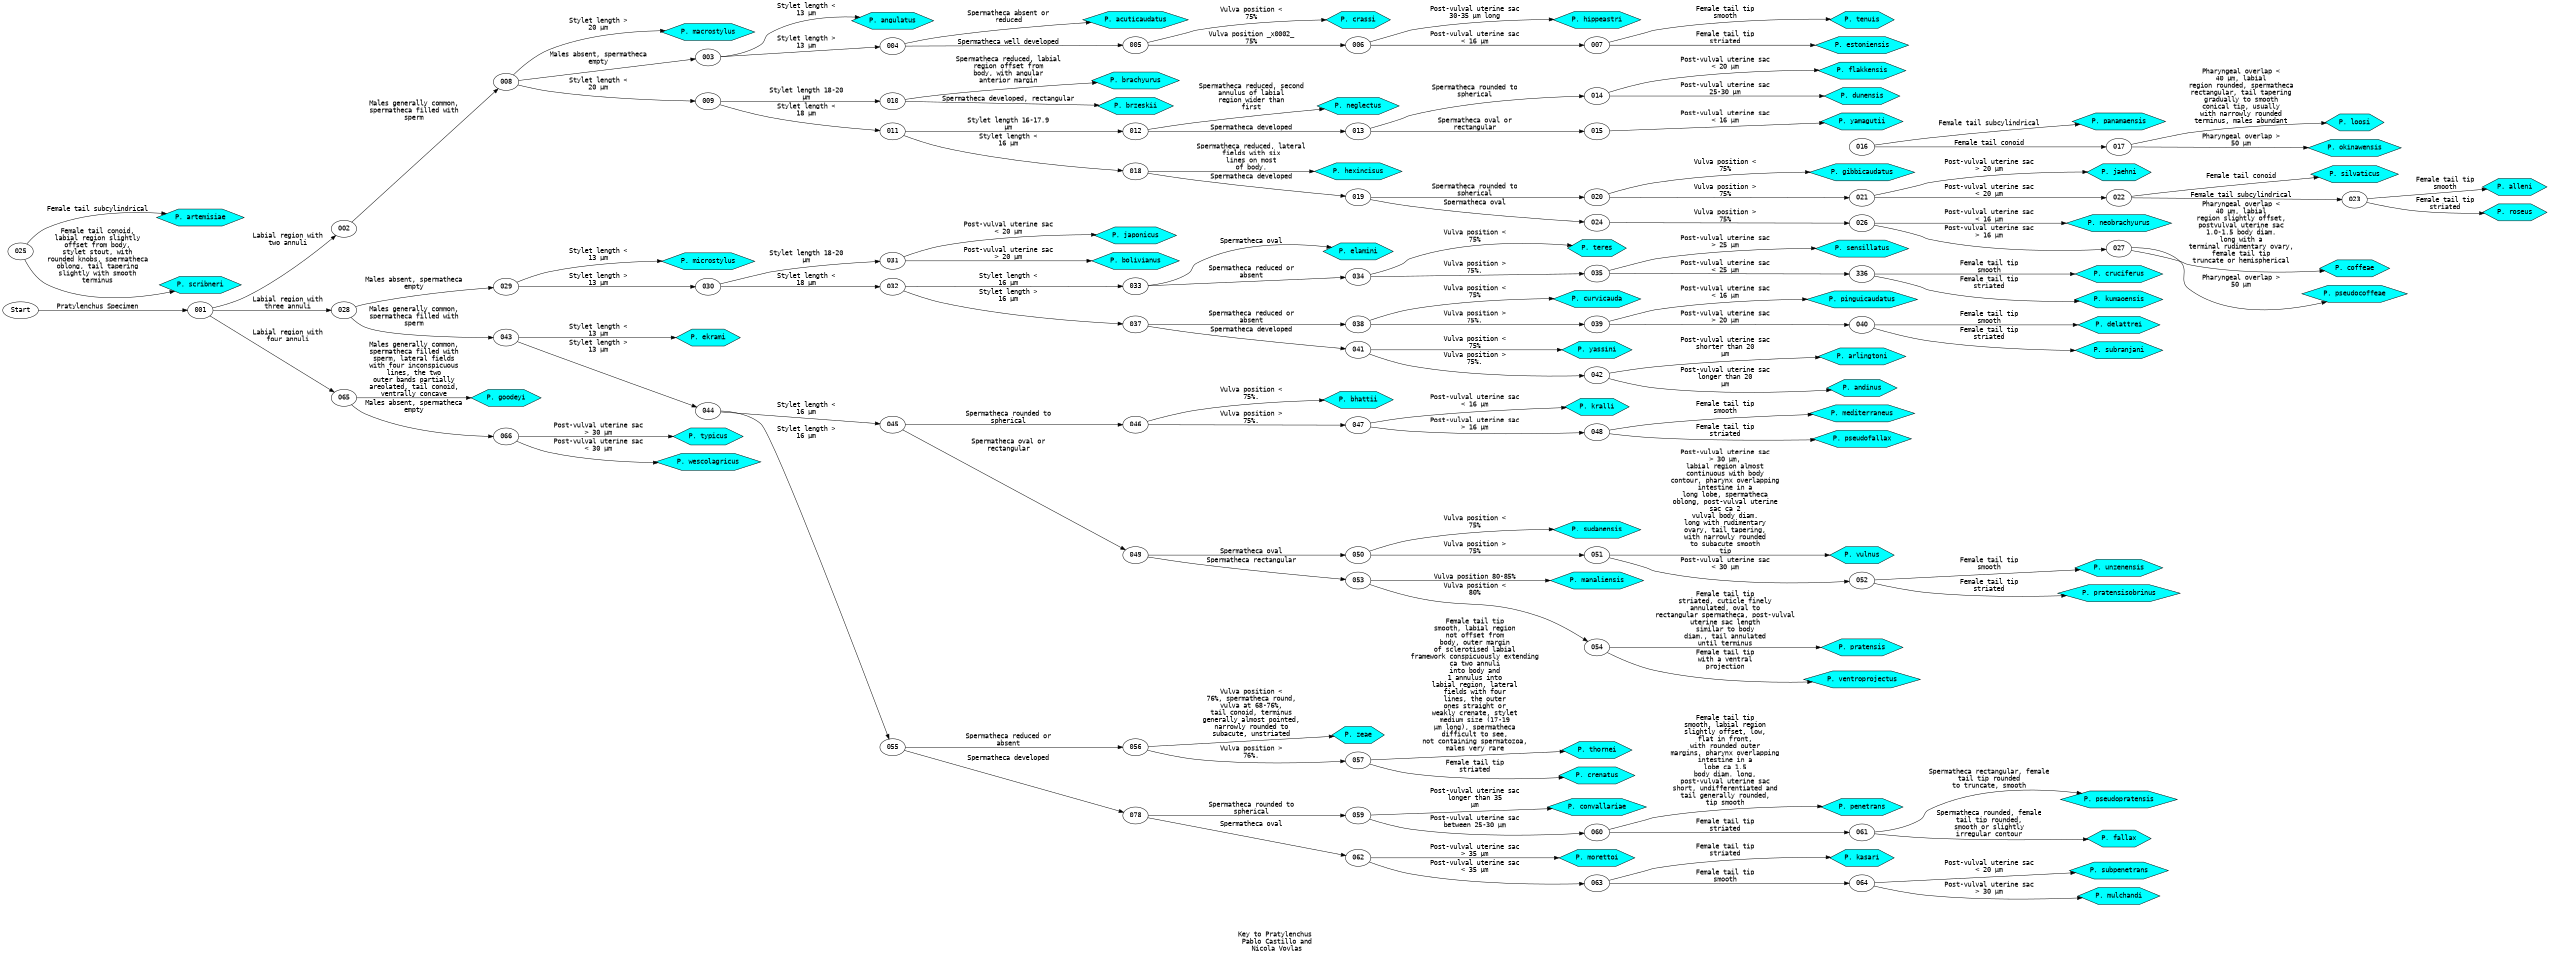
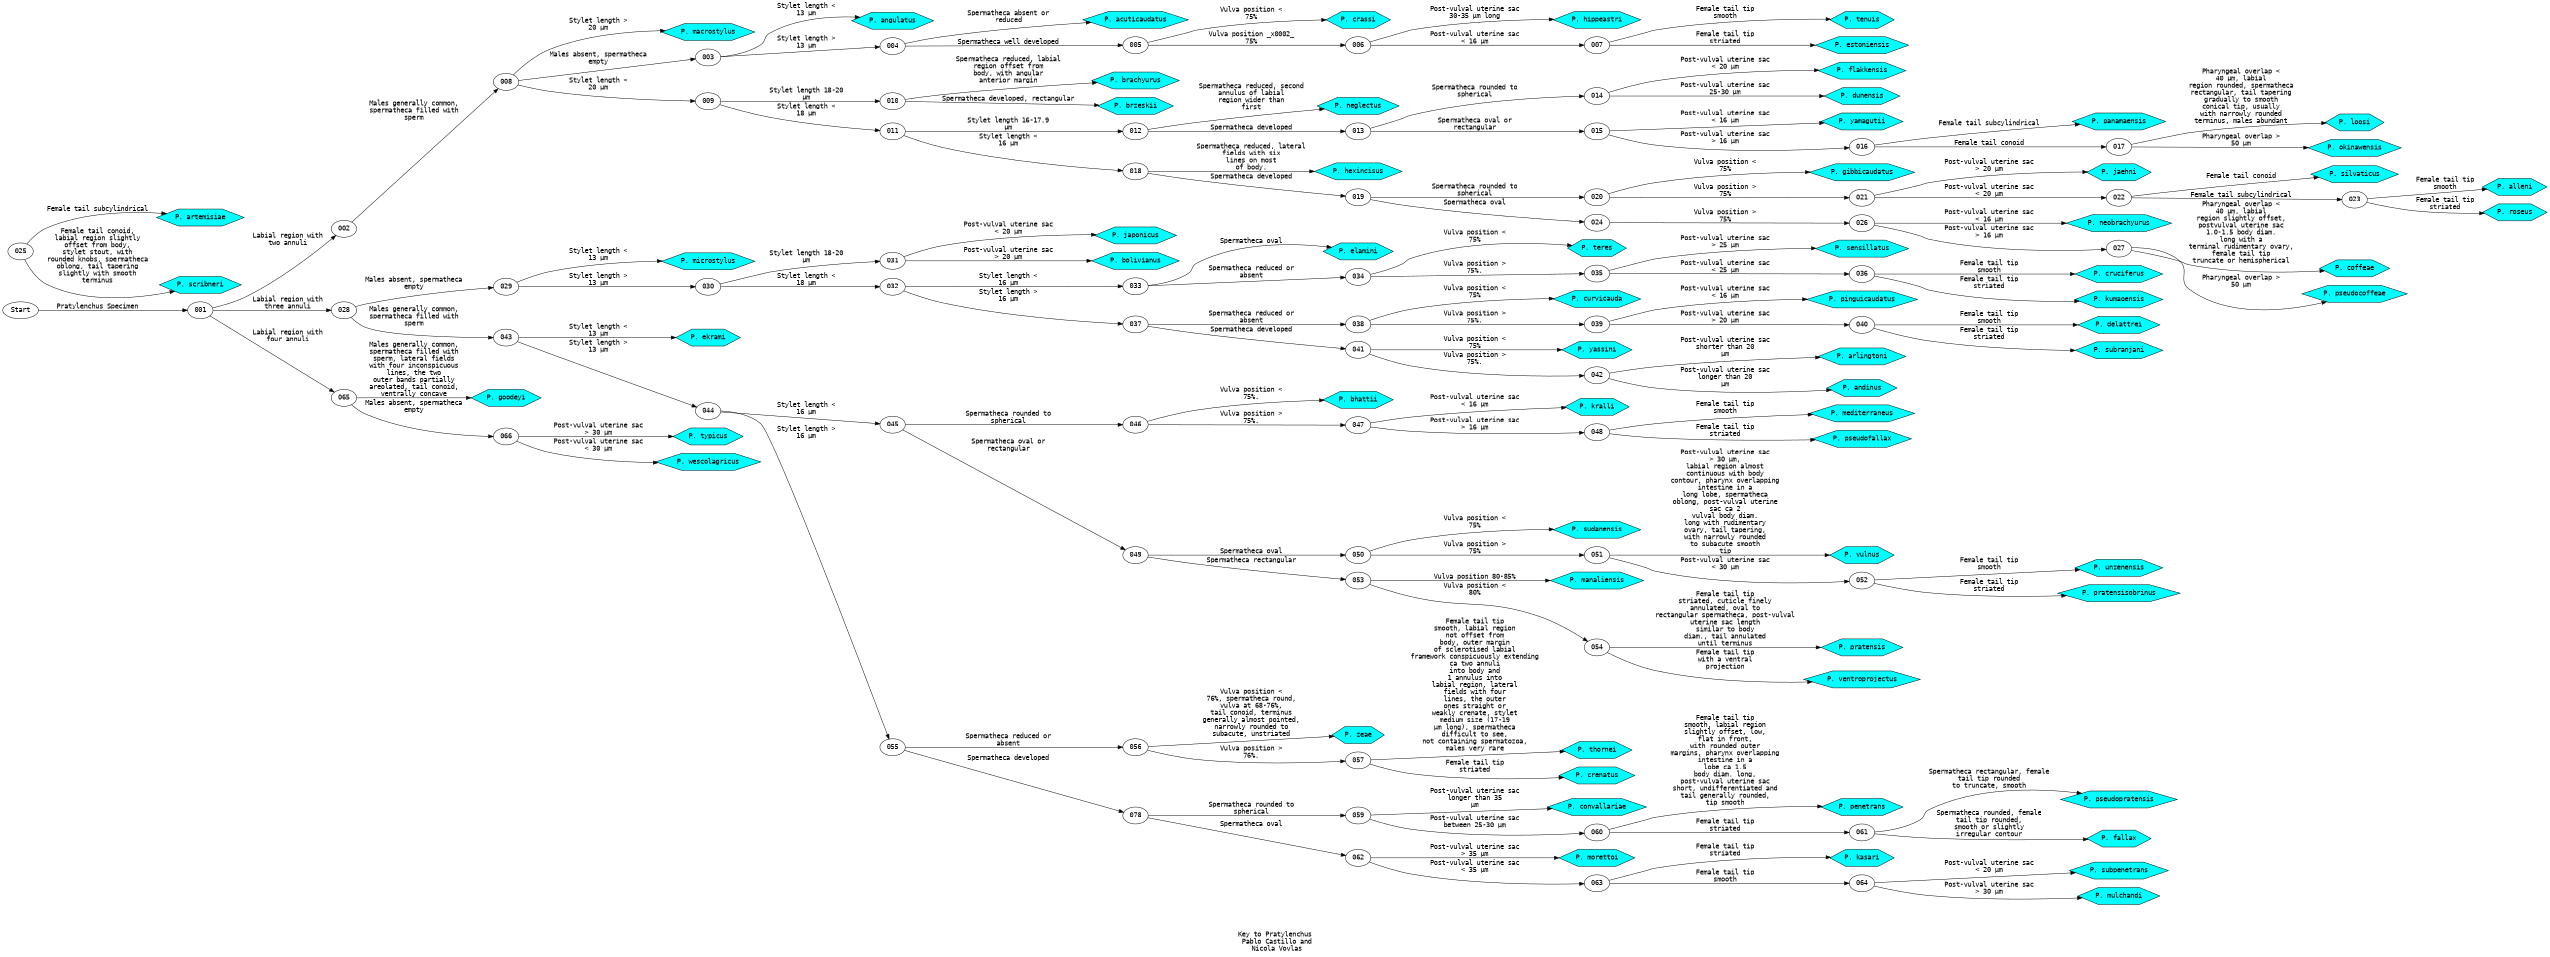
none -> (1726, 150)
(1862, 274) -> (1862, 274)
